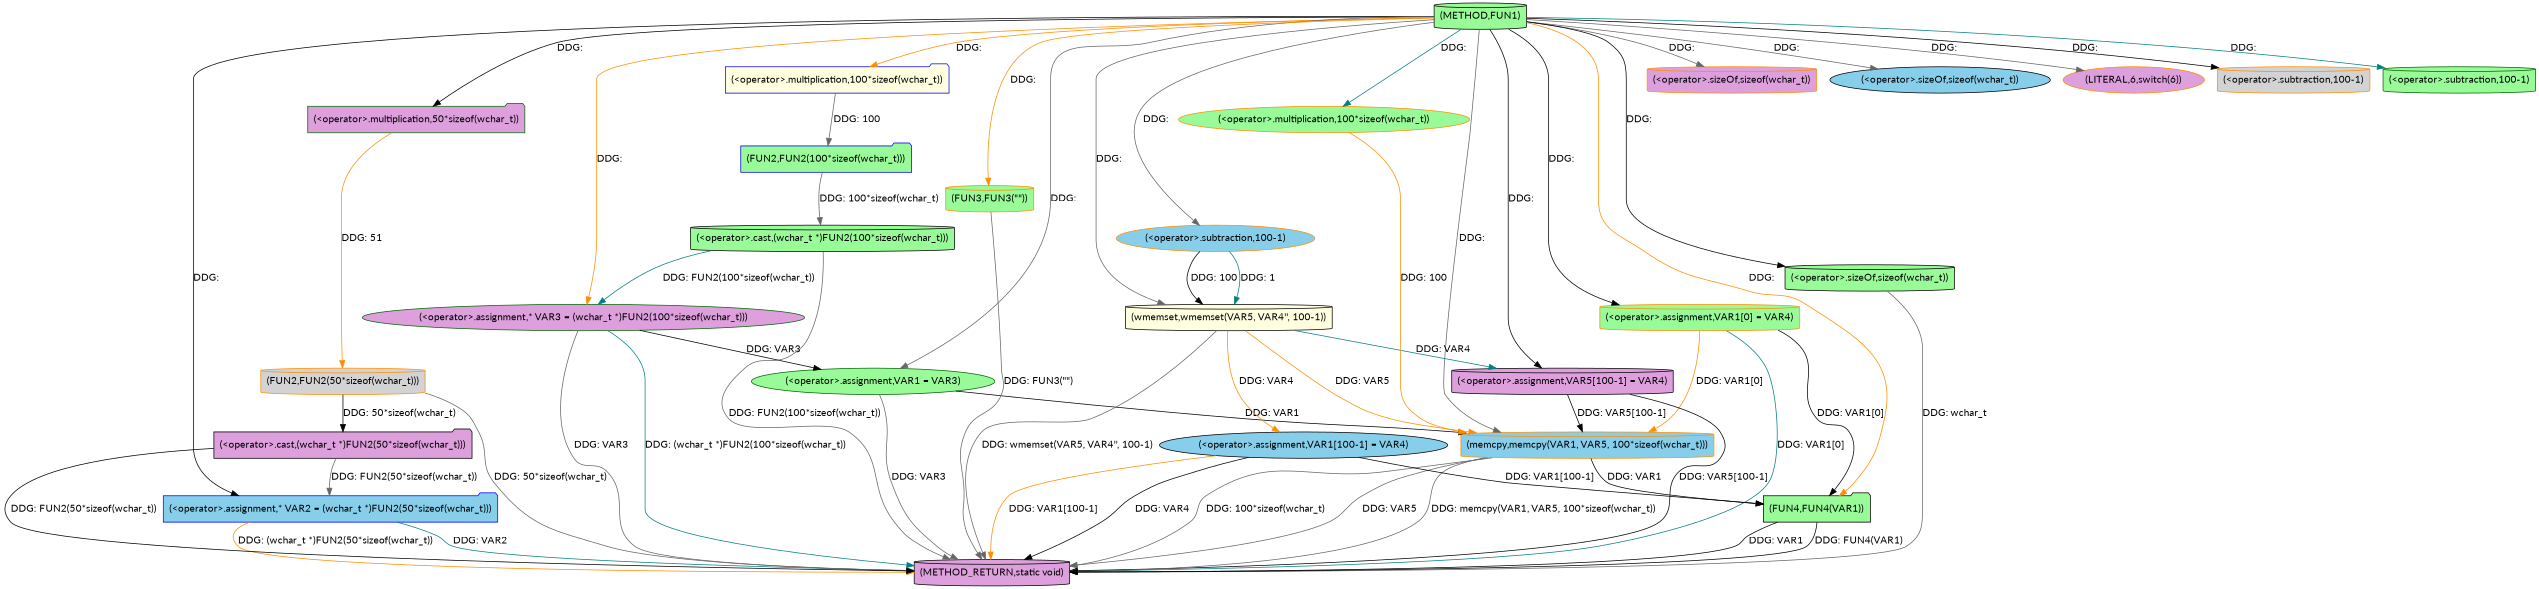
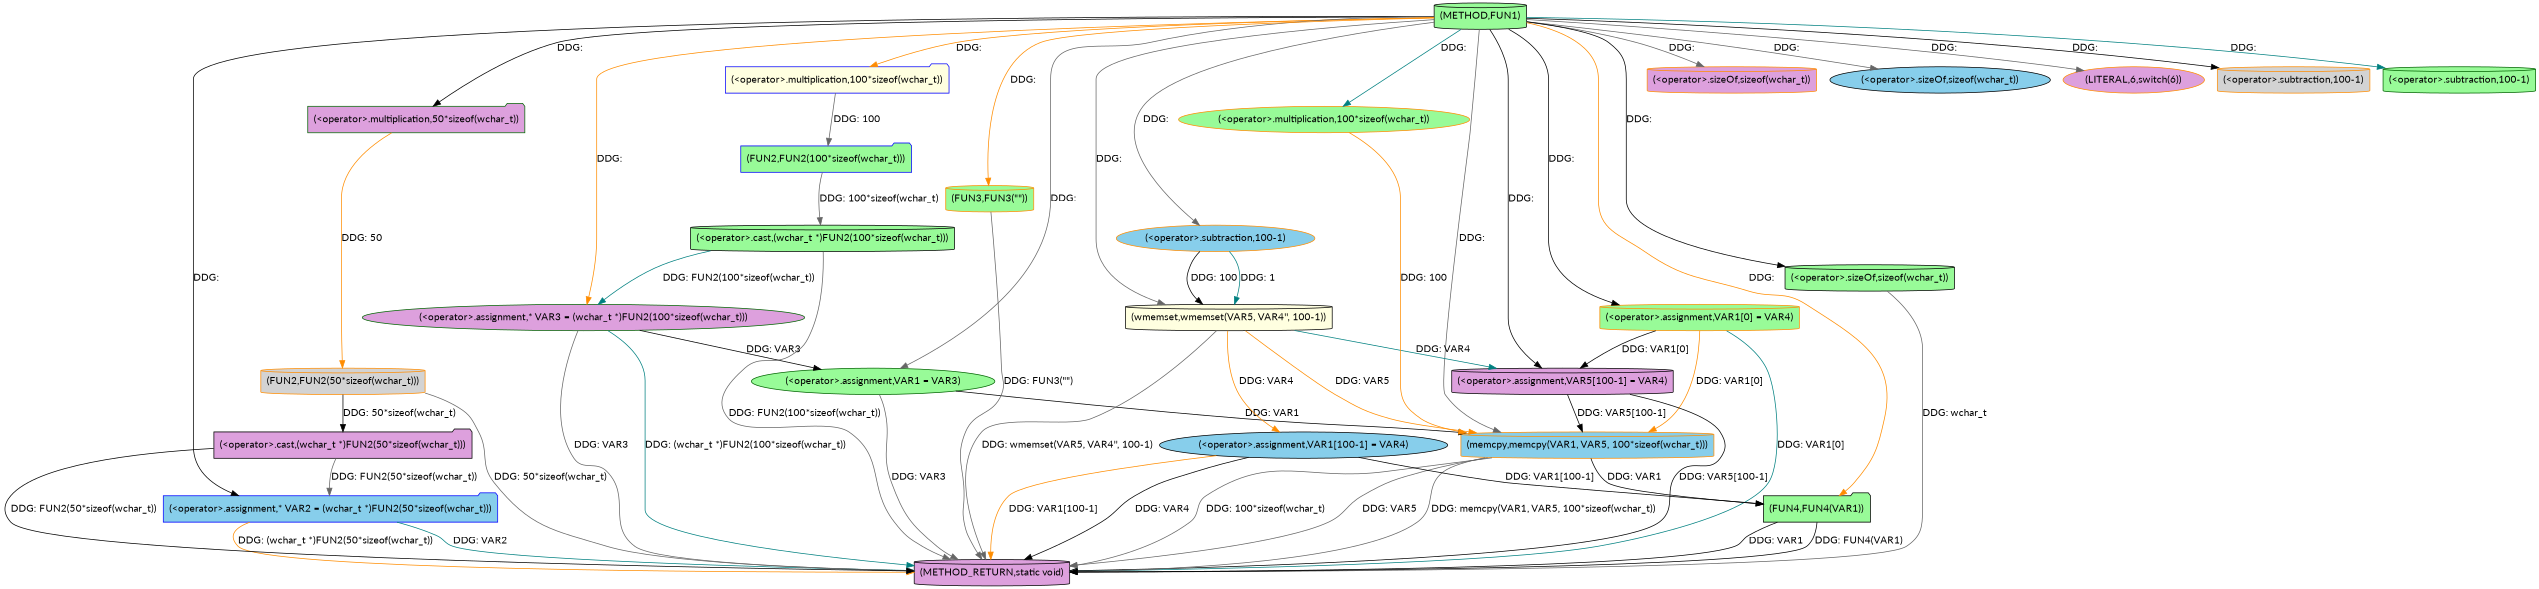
(362, 238) -> (362, 238)
(1816, 417) -> (1620, 345)
